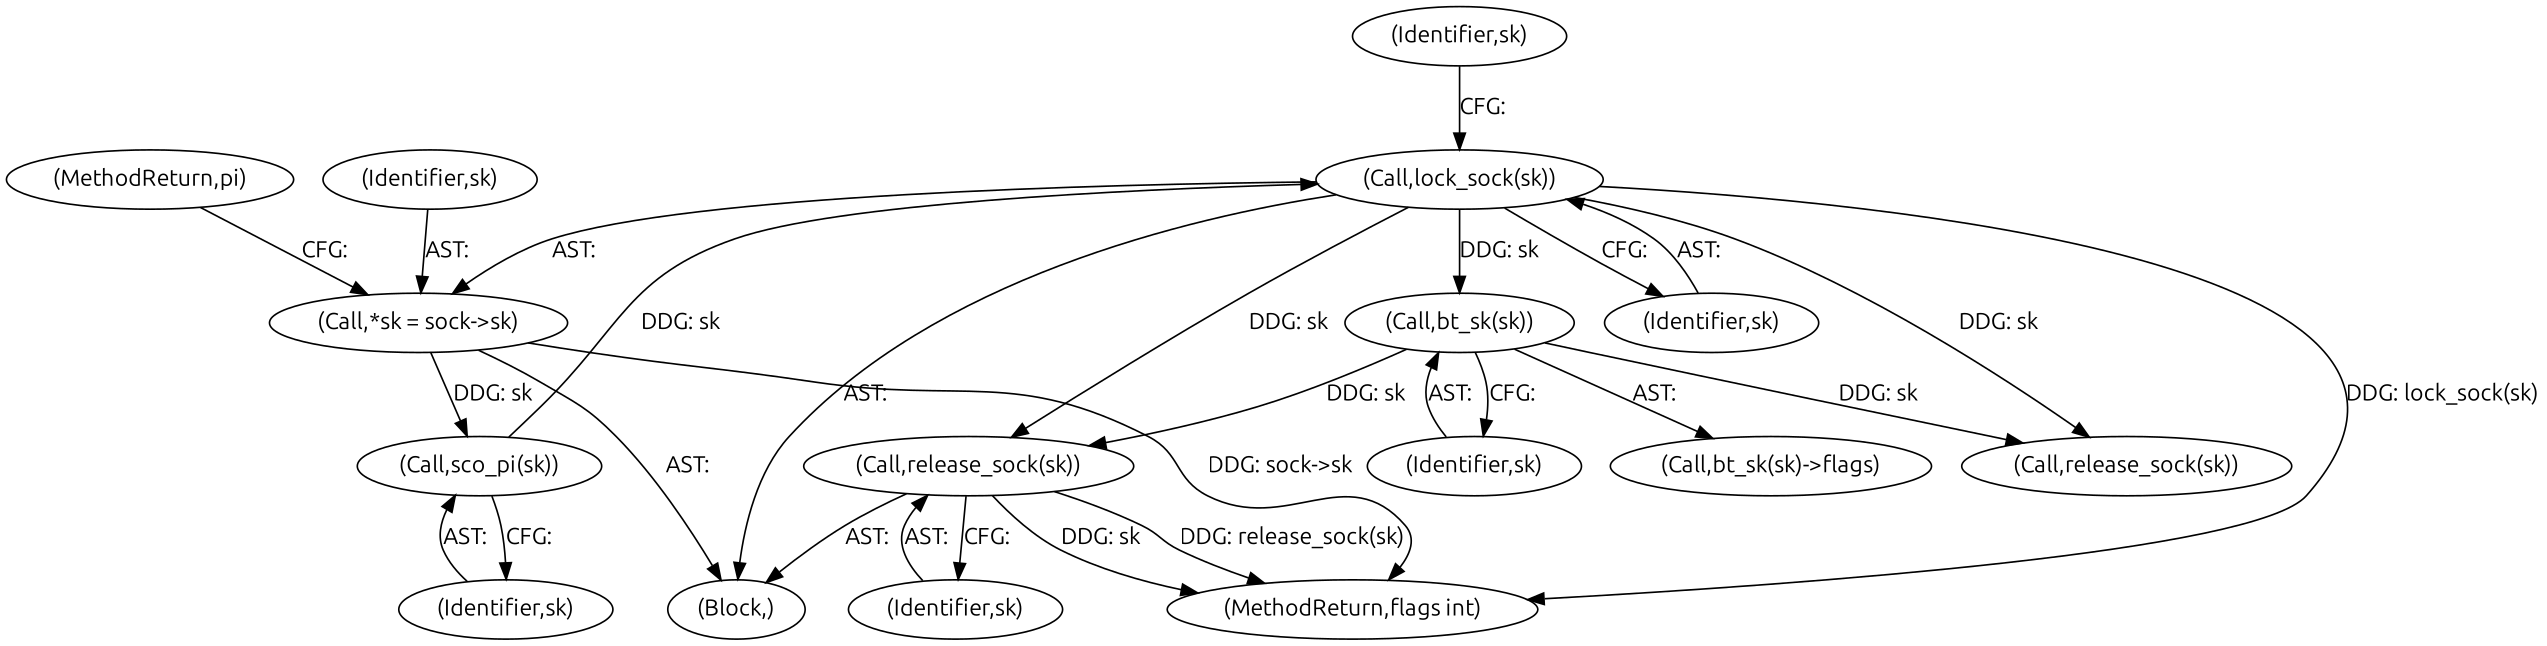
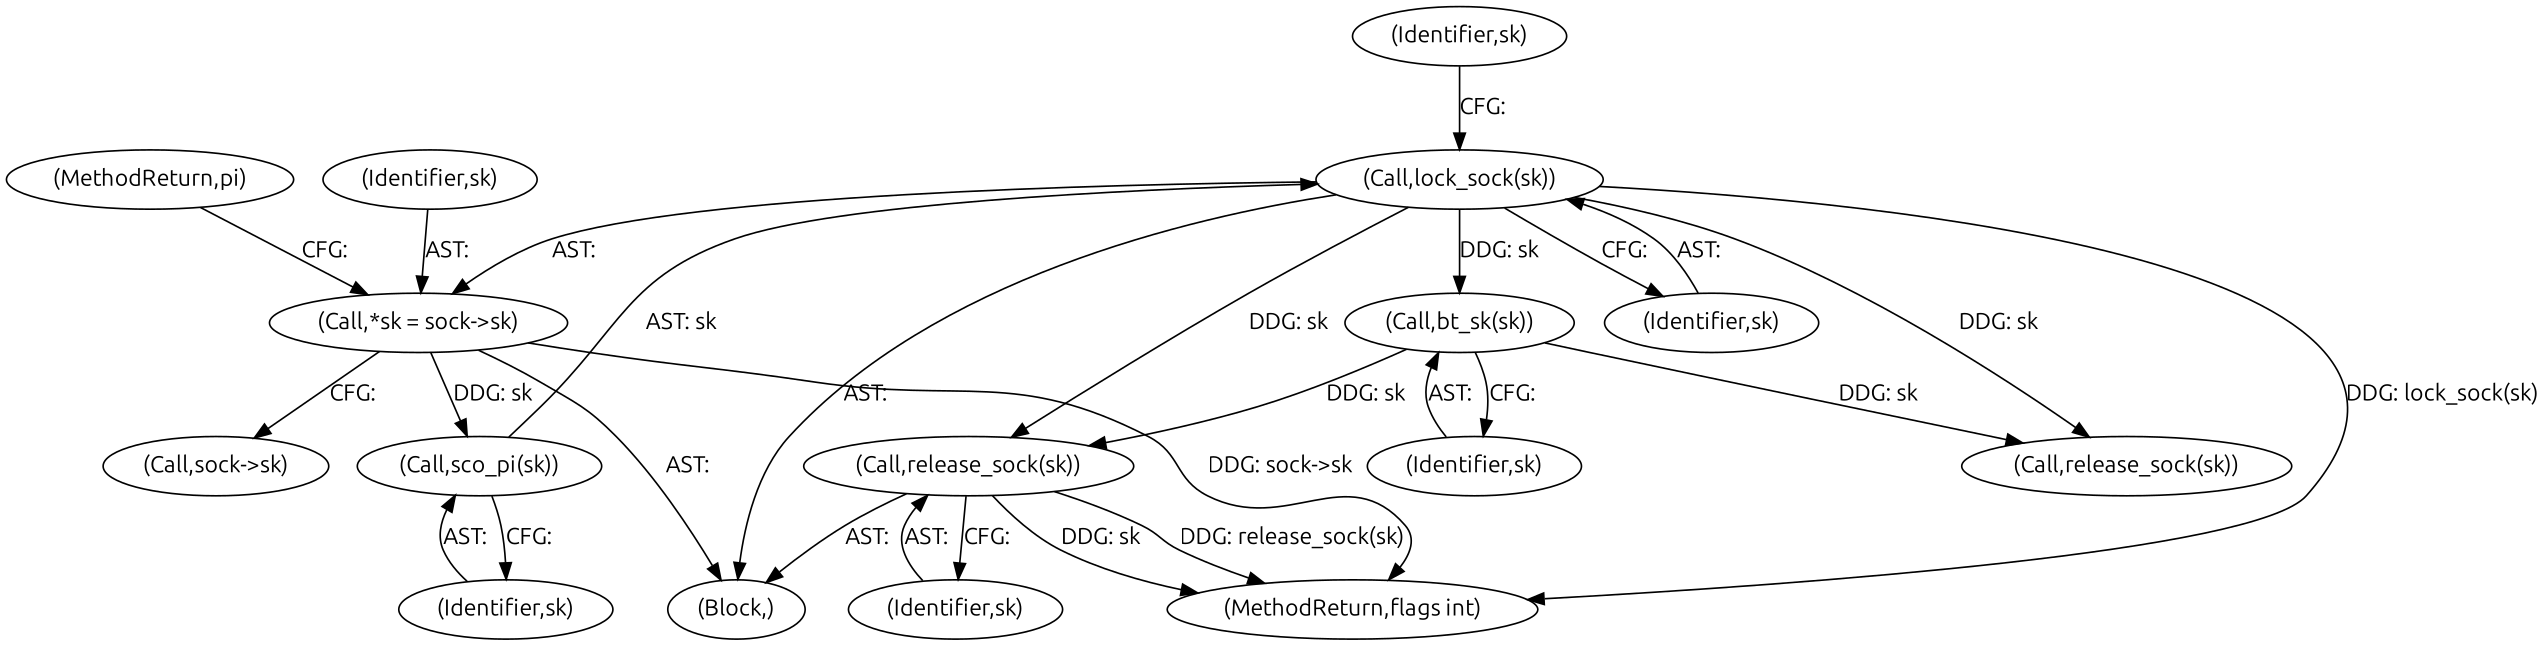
(681, 323) -> (681, 323)
none -> (216, 466)
(1771, 466) -> none
